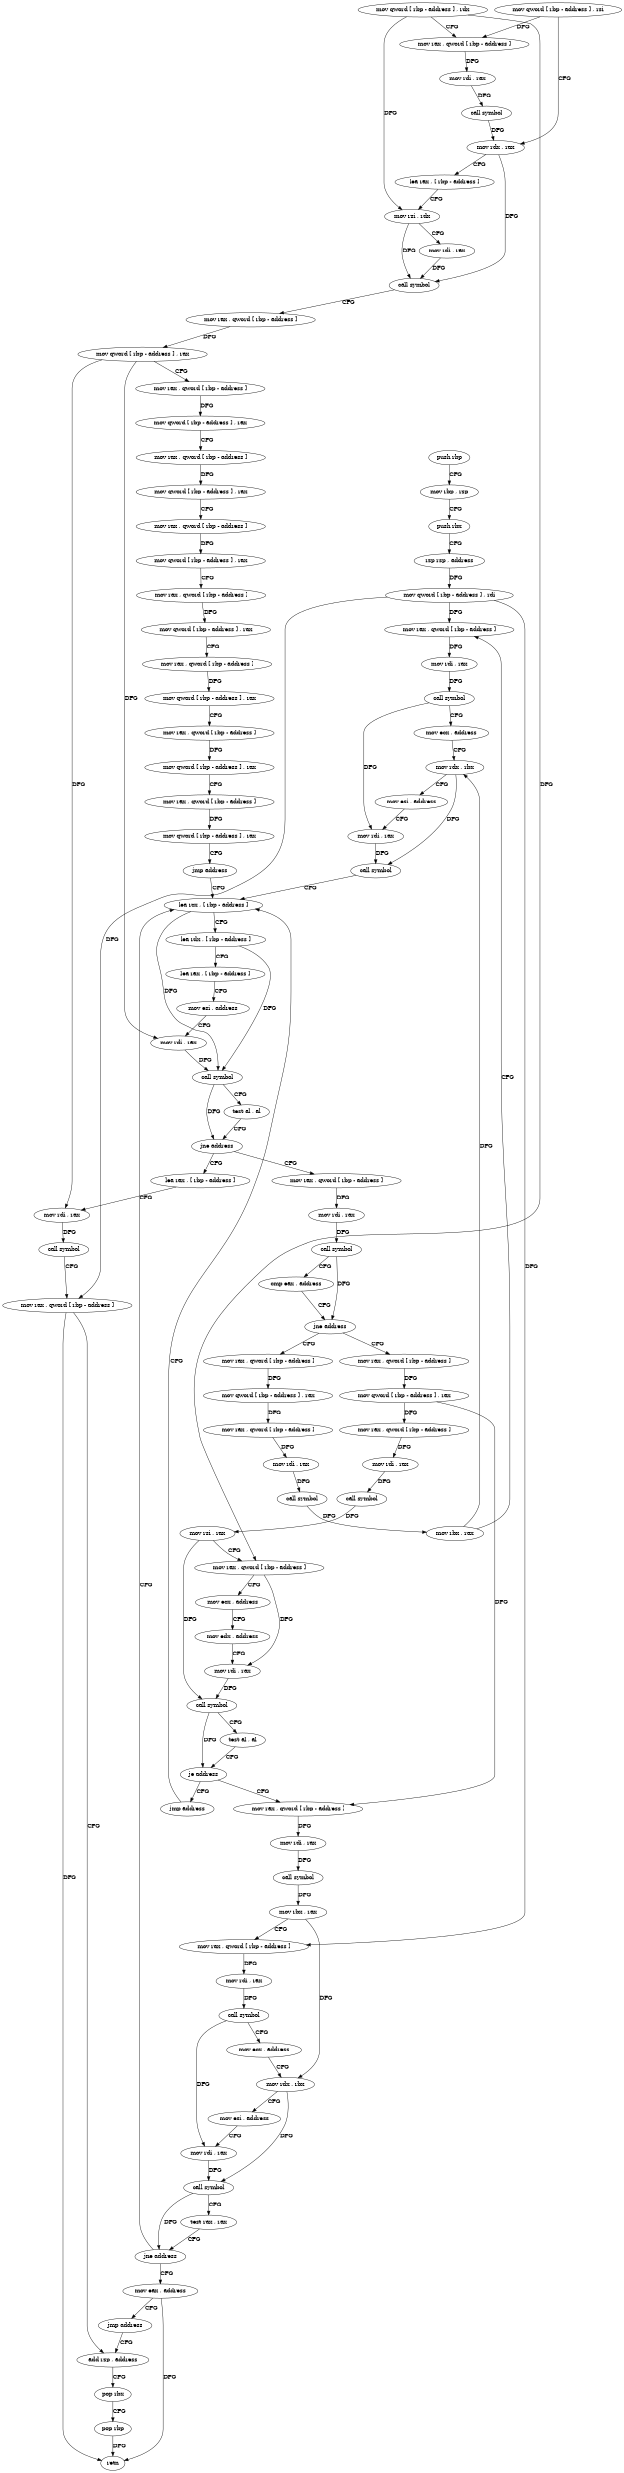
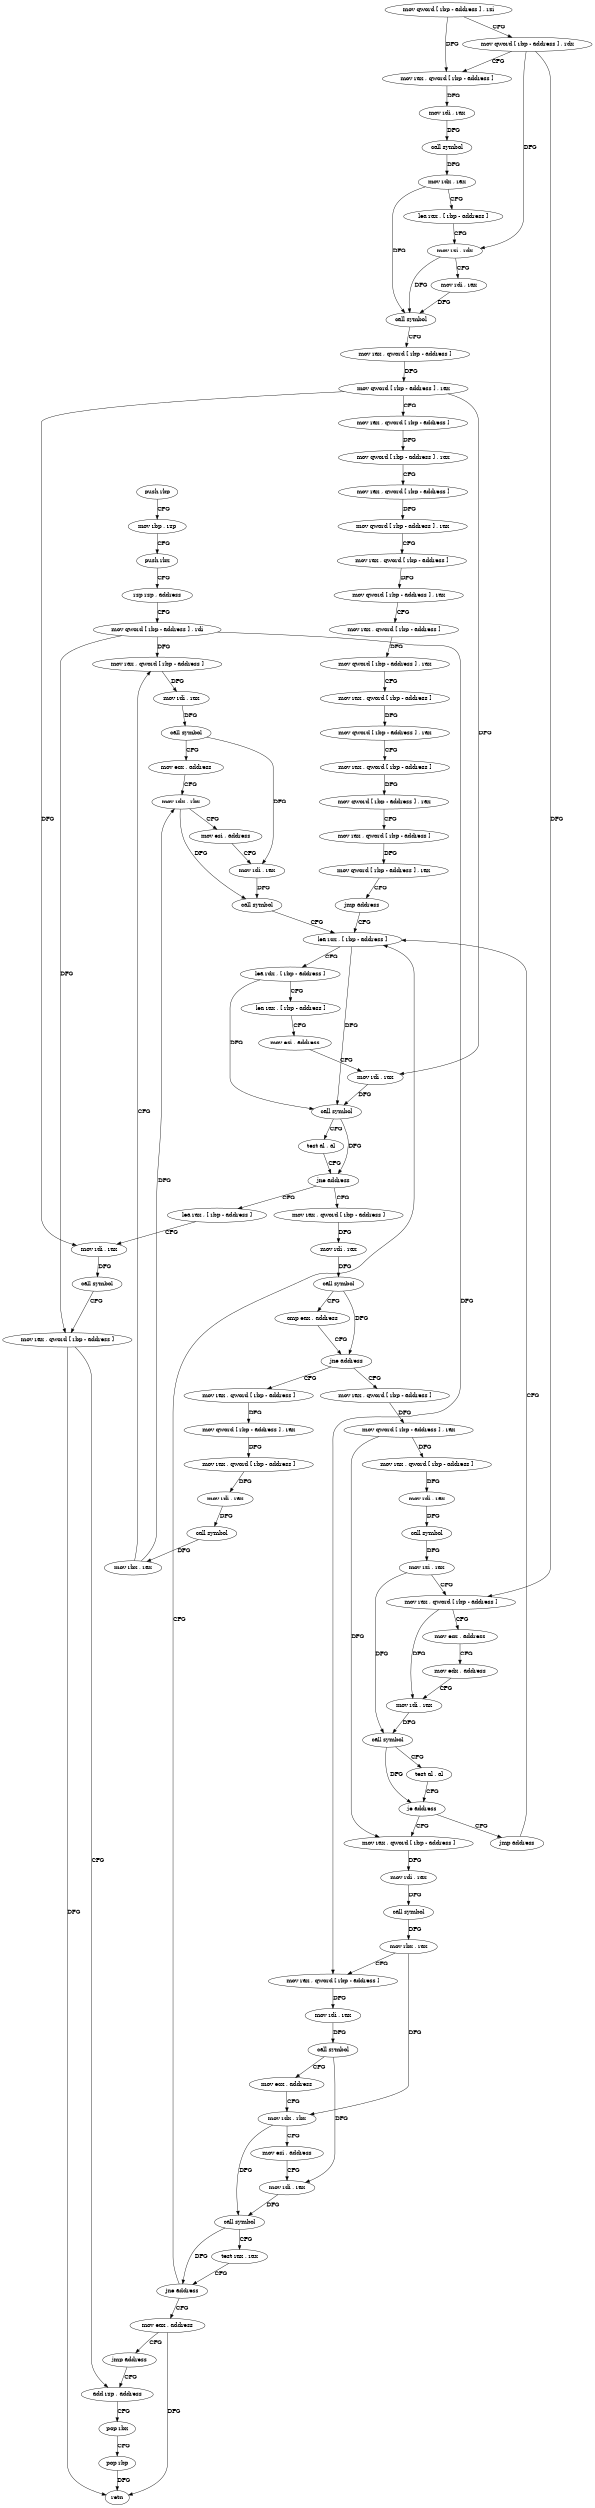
(558, 90) -> (486, 26)
(456, 578) -> (164, 613)
